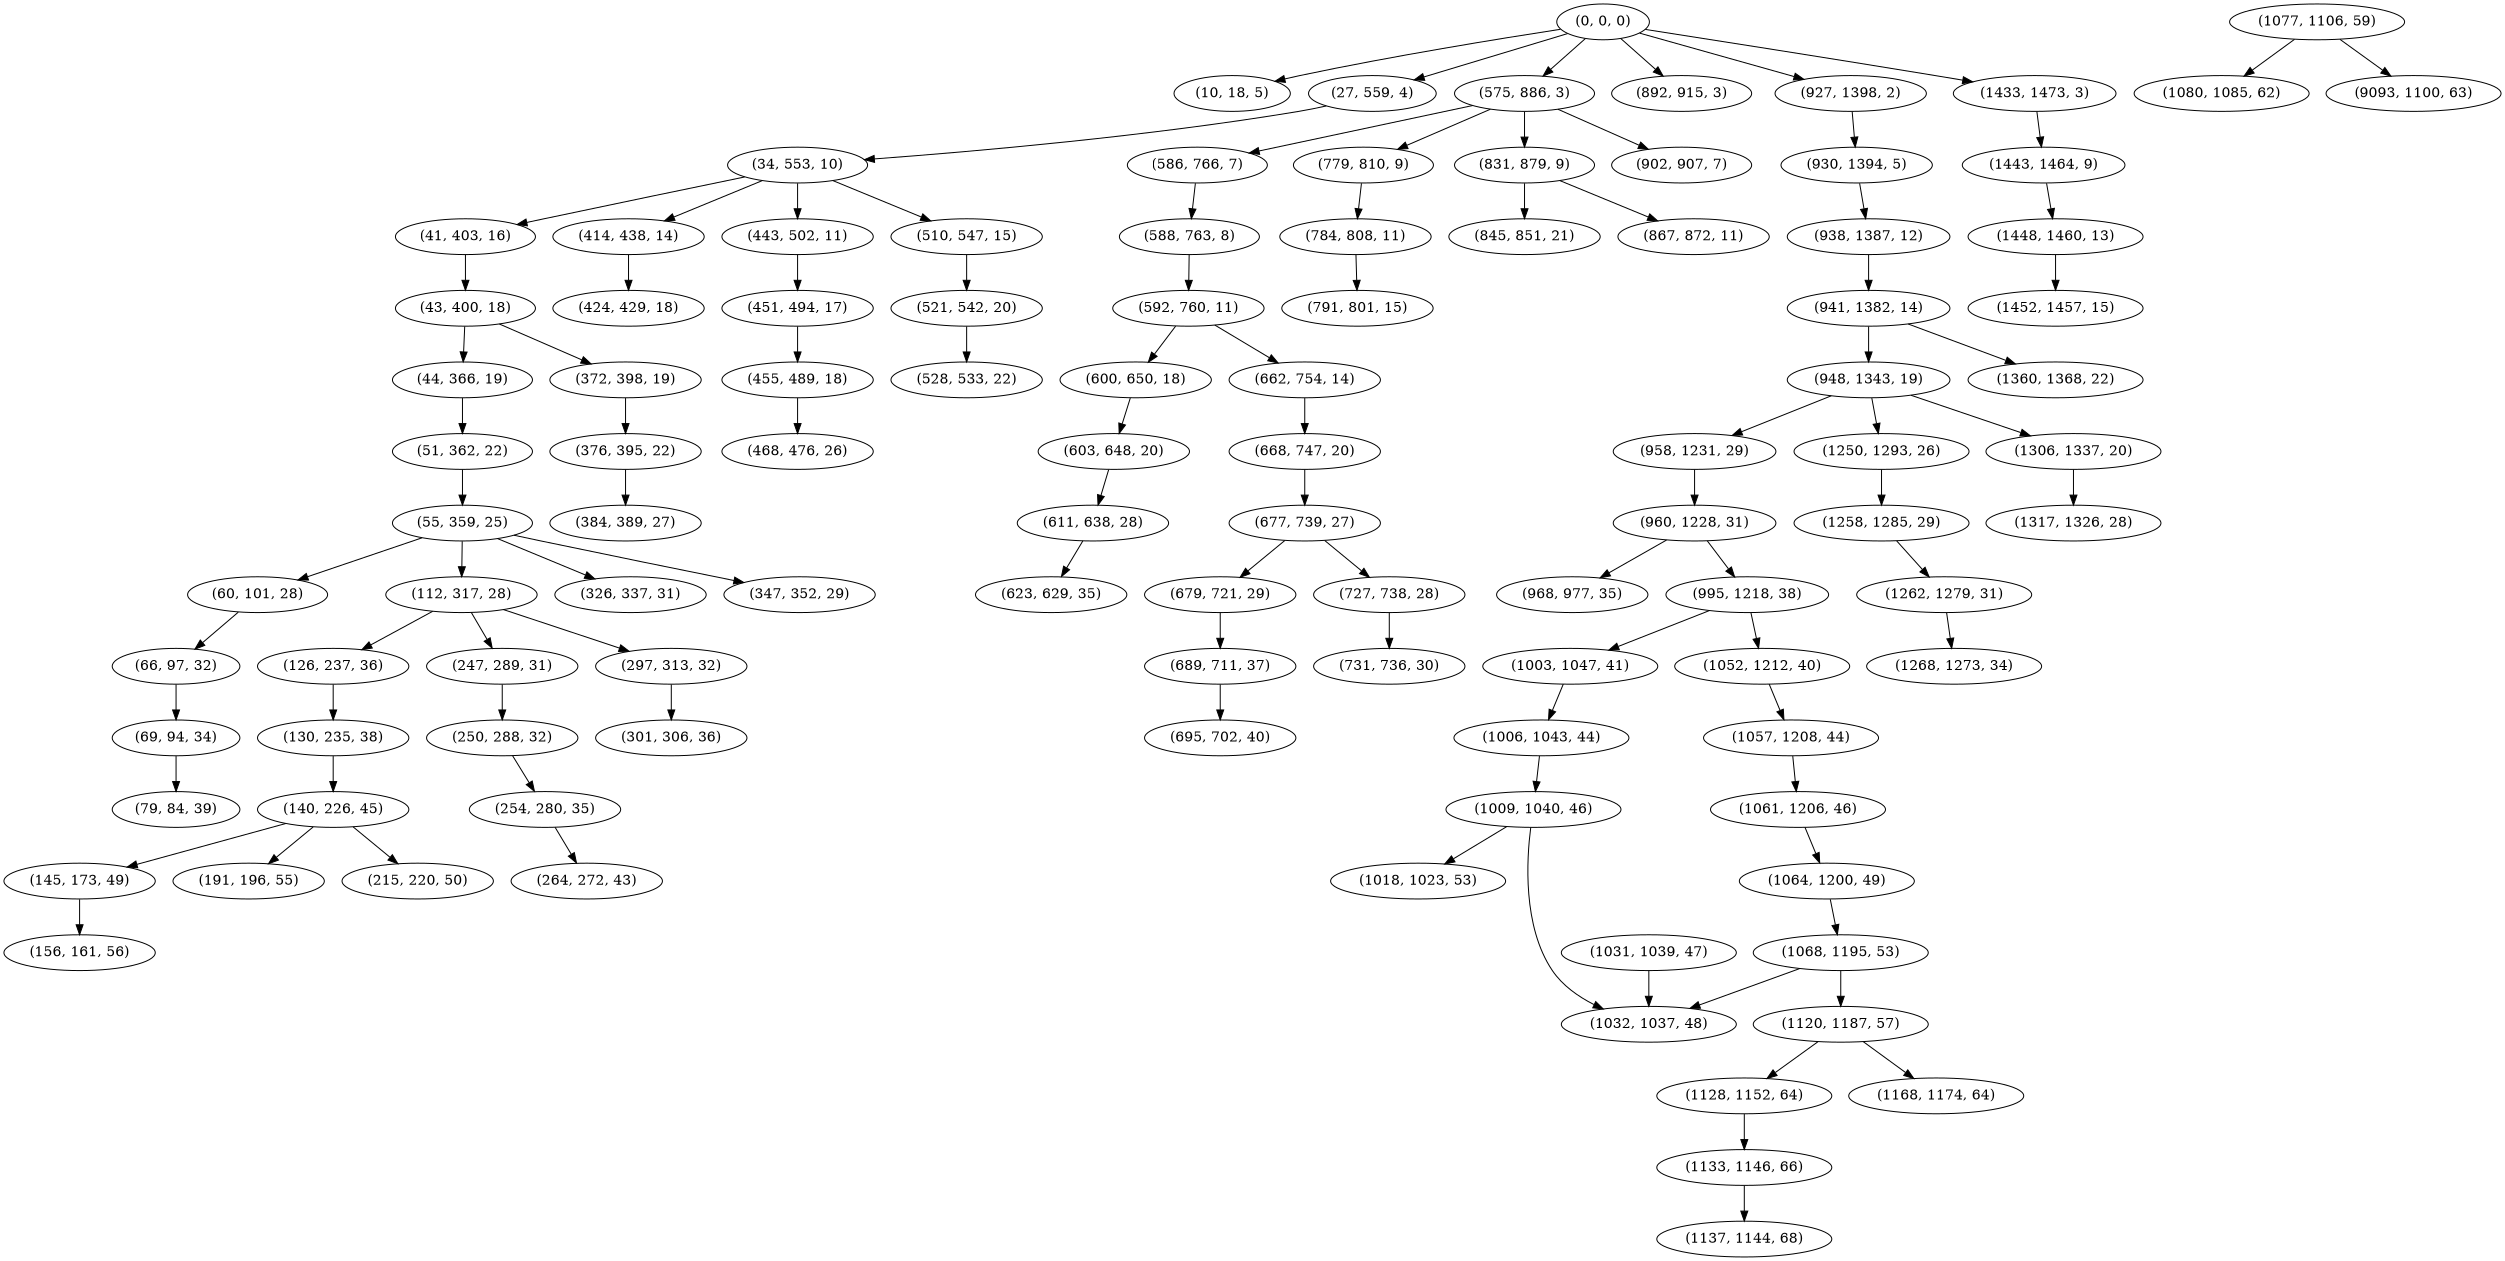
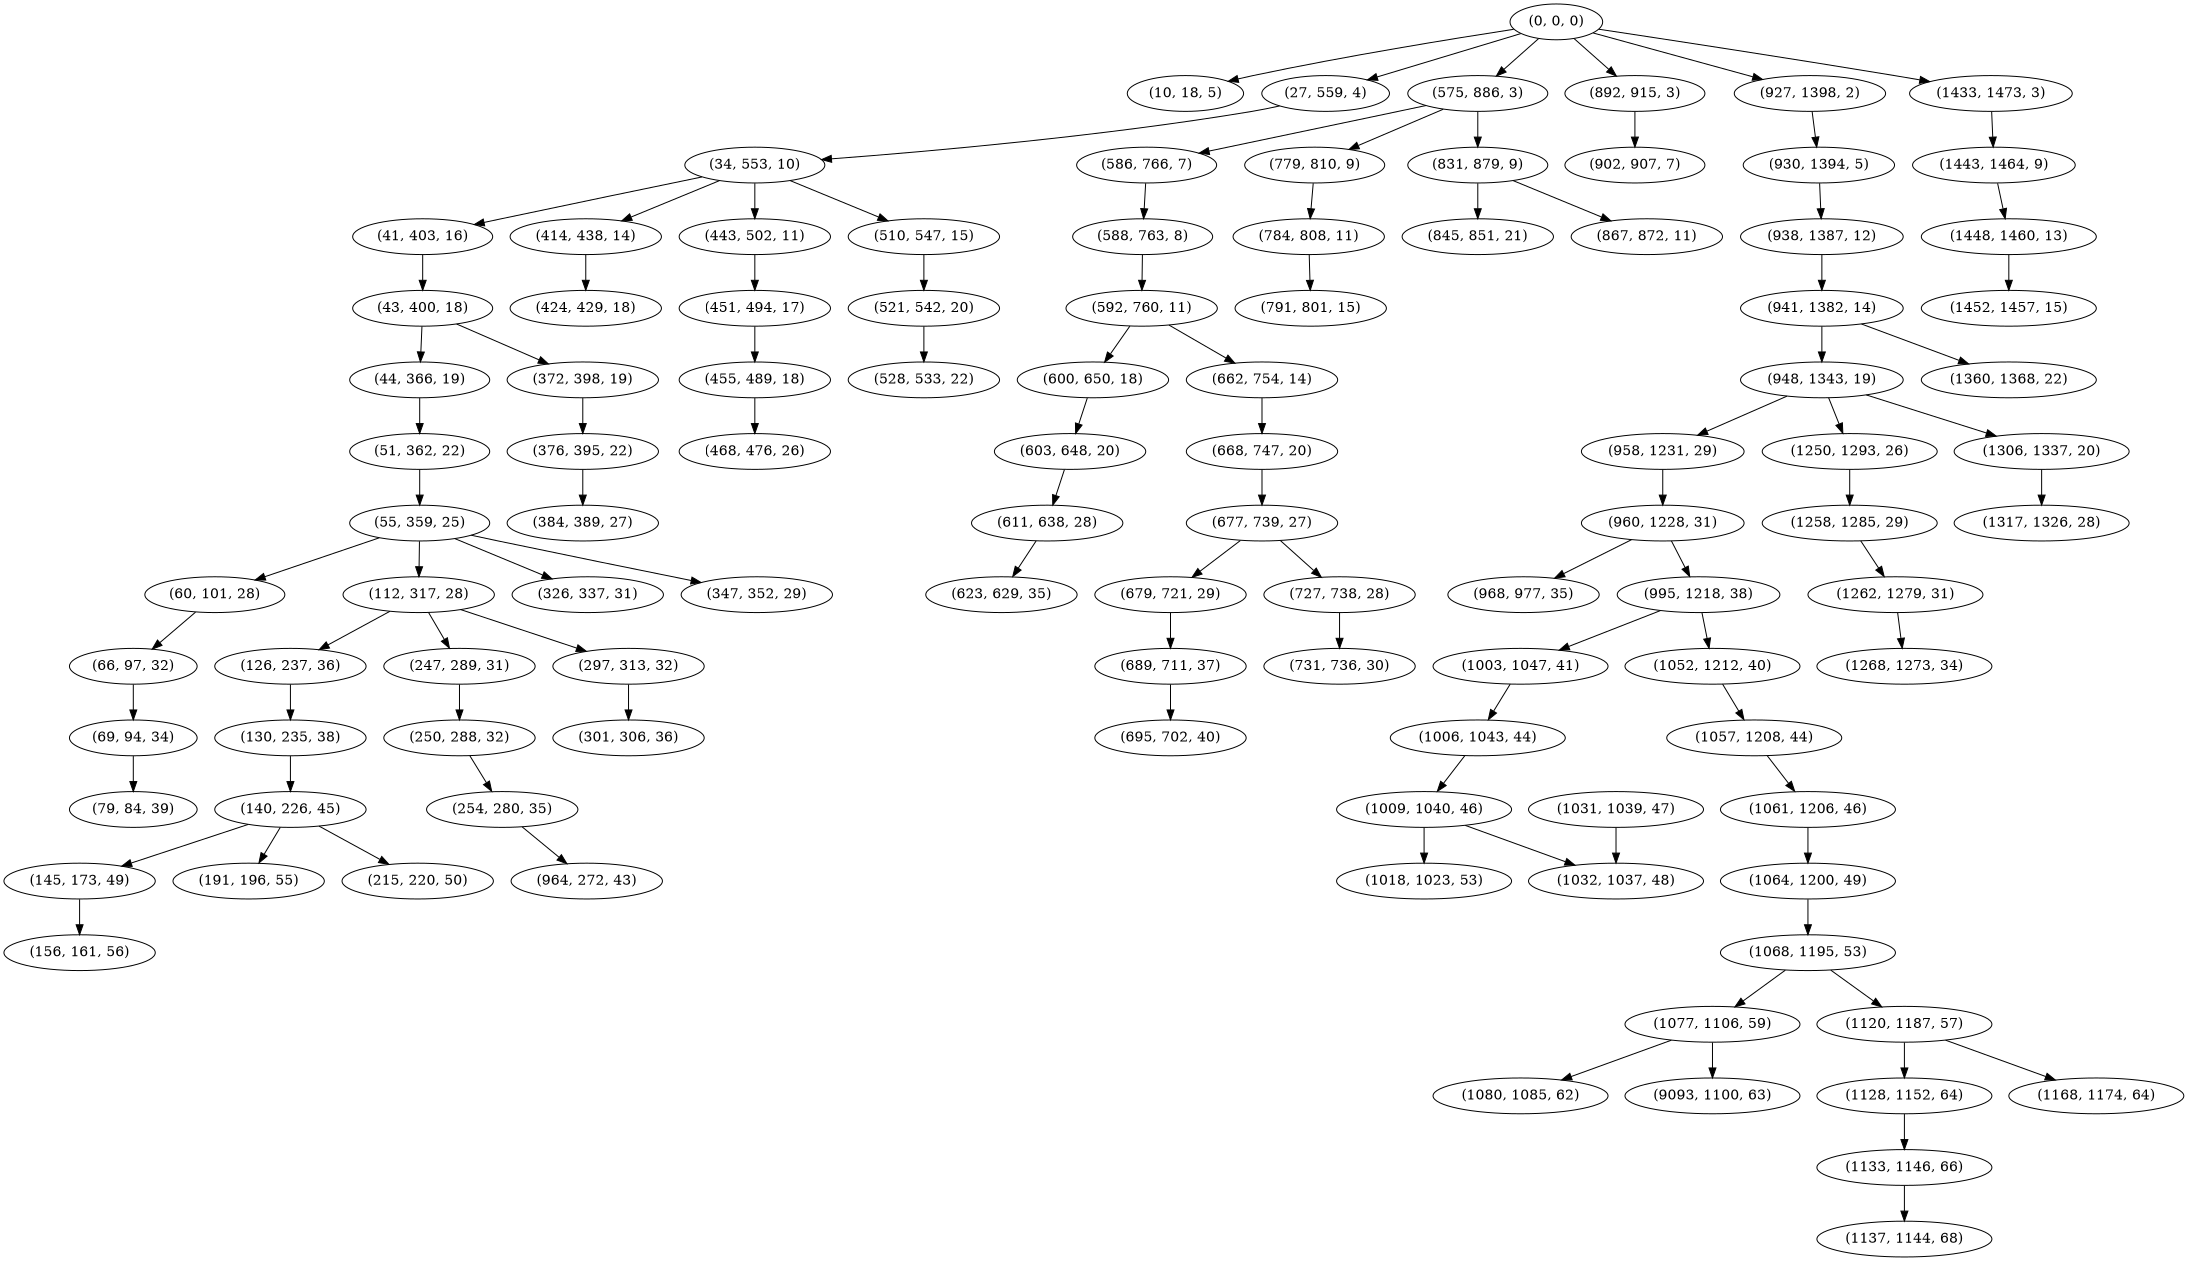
(1599, 127) -> (1635, 124)
(587, 881) -> (587, 881)
(1749, 987) -> (1764, 986)
